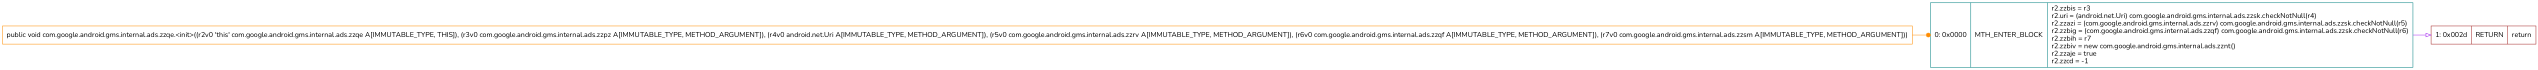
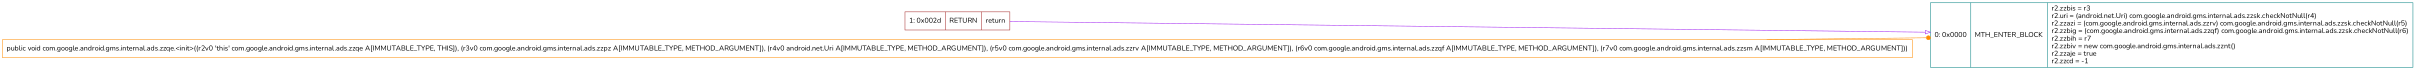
(2419, 35) -> (1468, 27)
